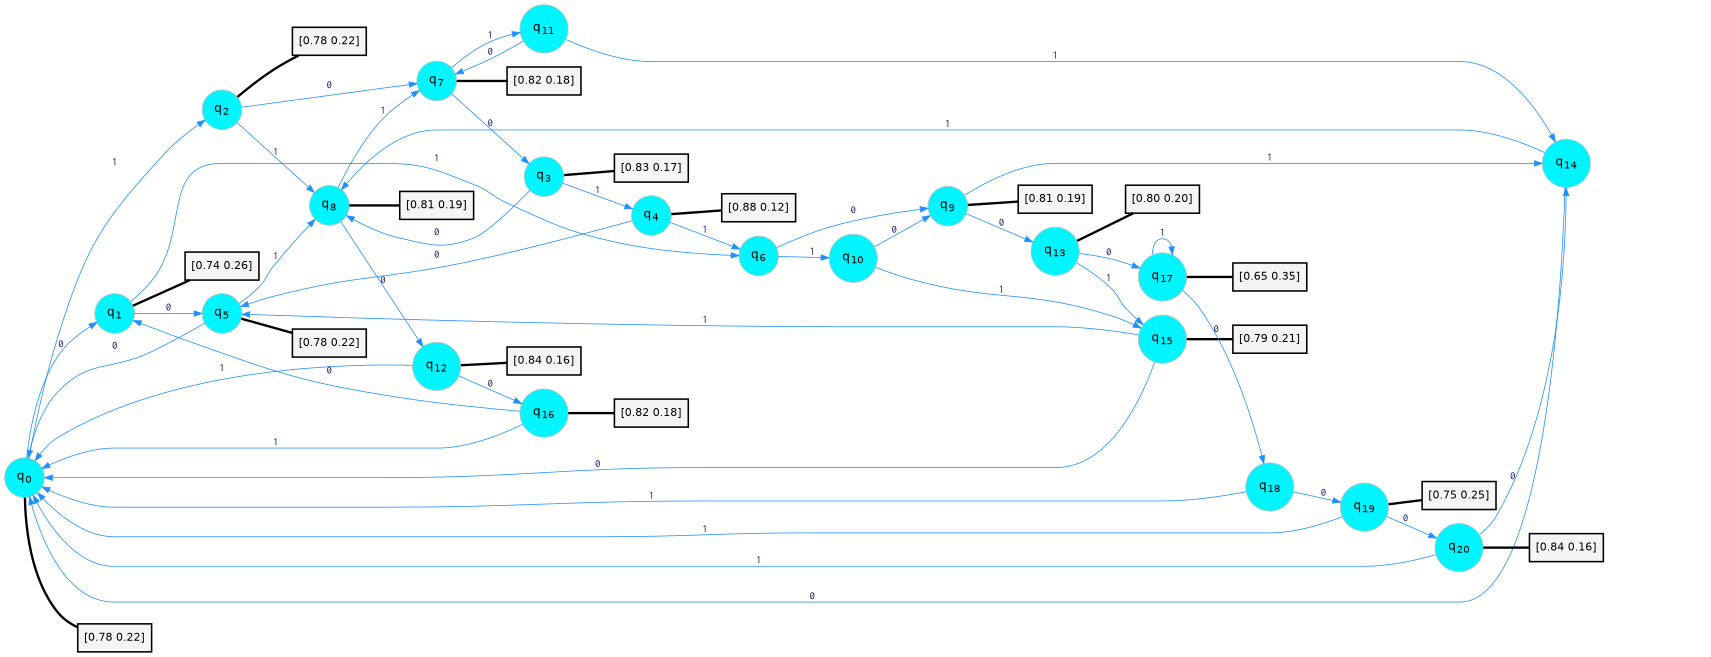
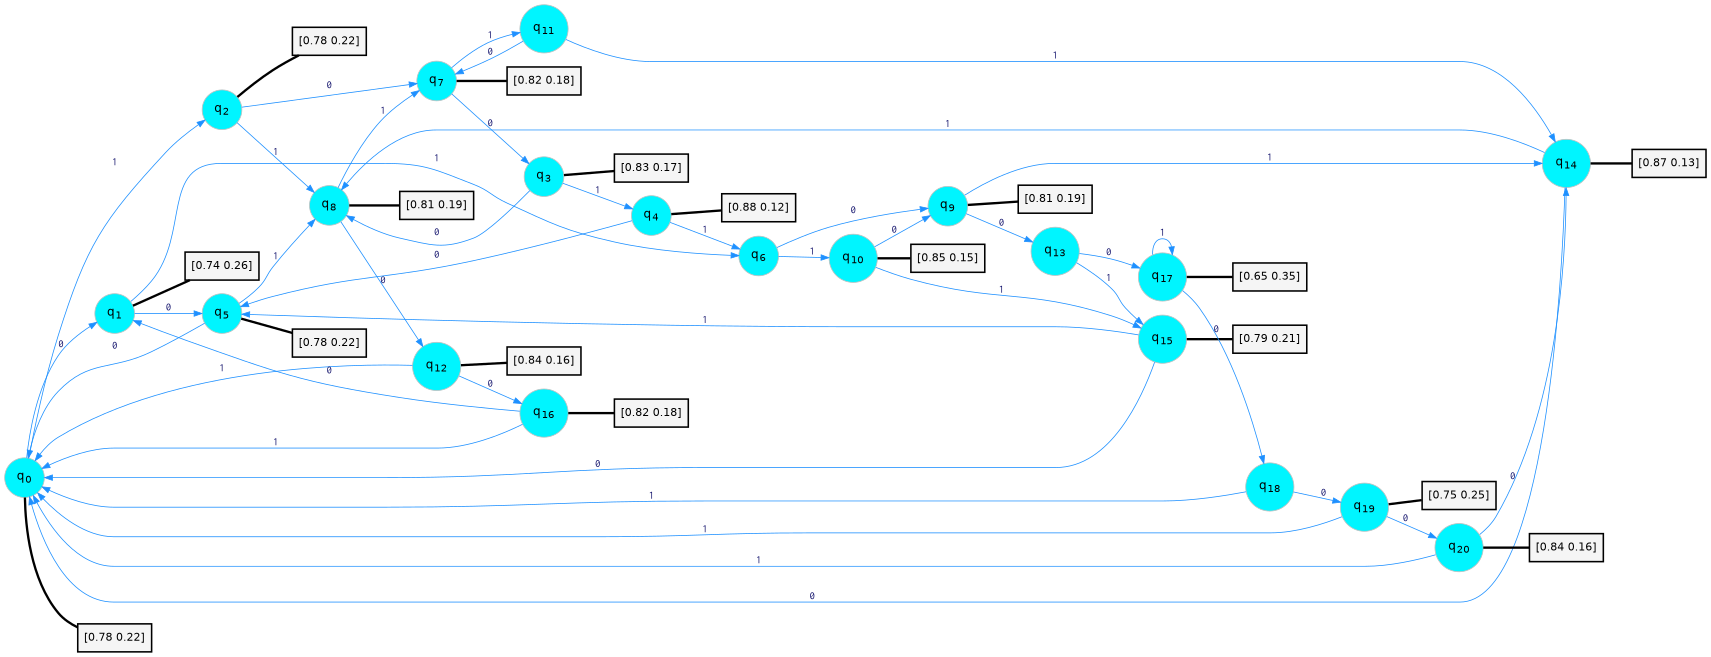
none -> (1669, 163)
(1162, 199) -> none
none -> (948, 258)
